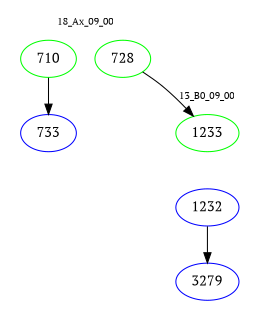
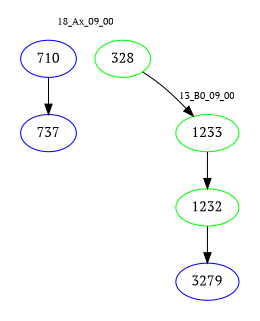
(49, 59) -> (49, 59)
(123, 59) -> (123, 59)
(49, 133) -> (49, 133)
none -> (207, 165)
(207, 207) -> (207, 207)
